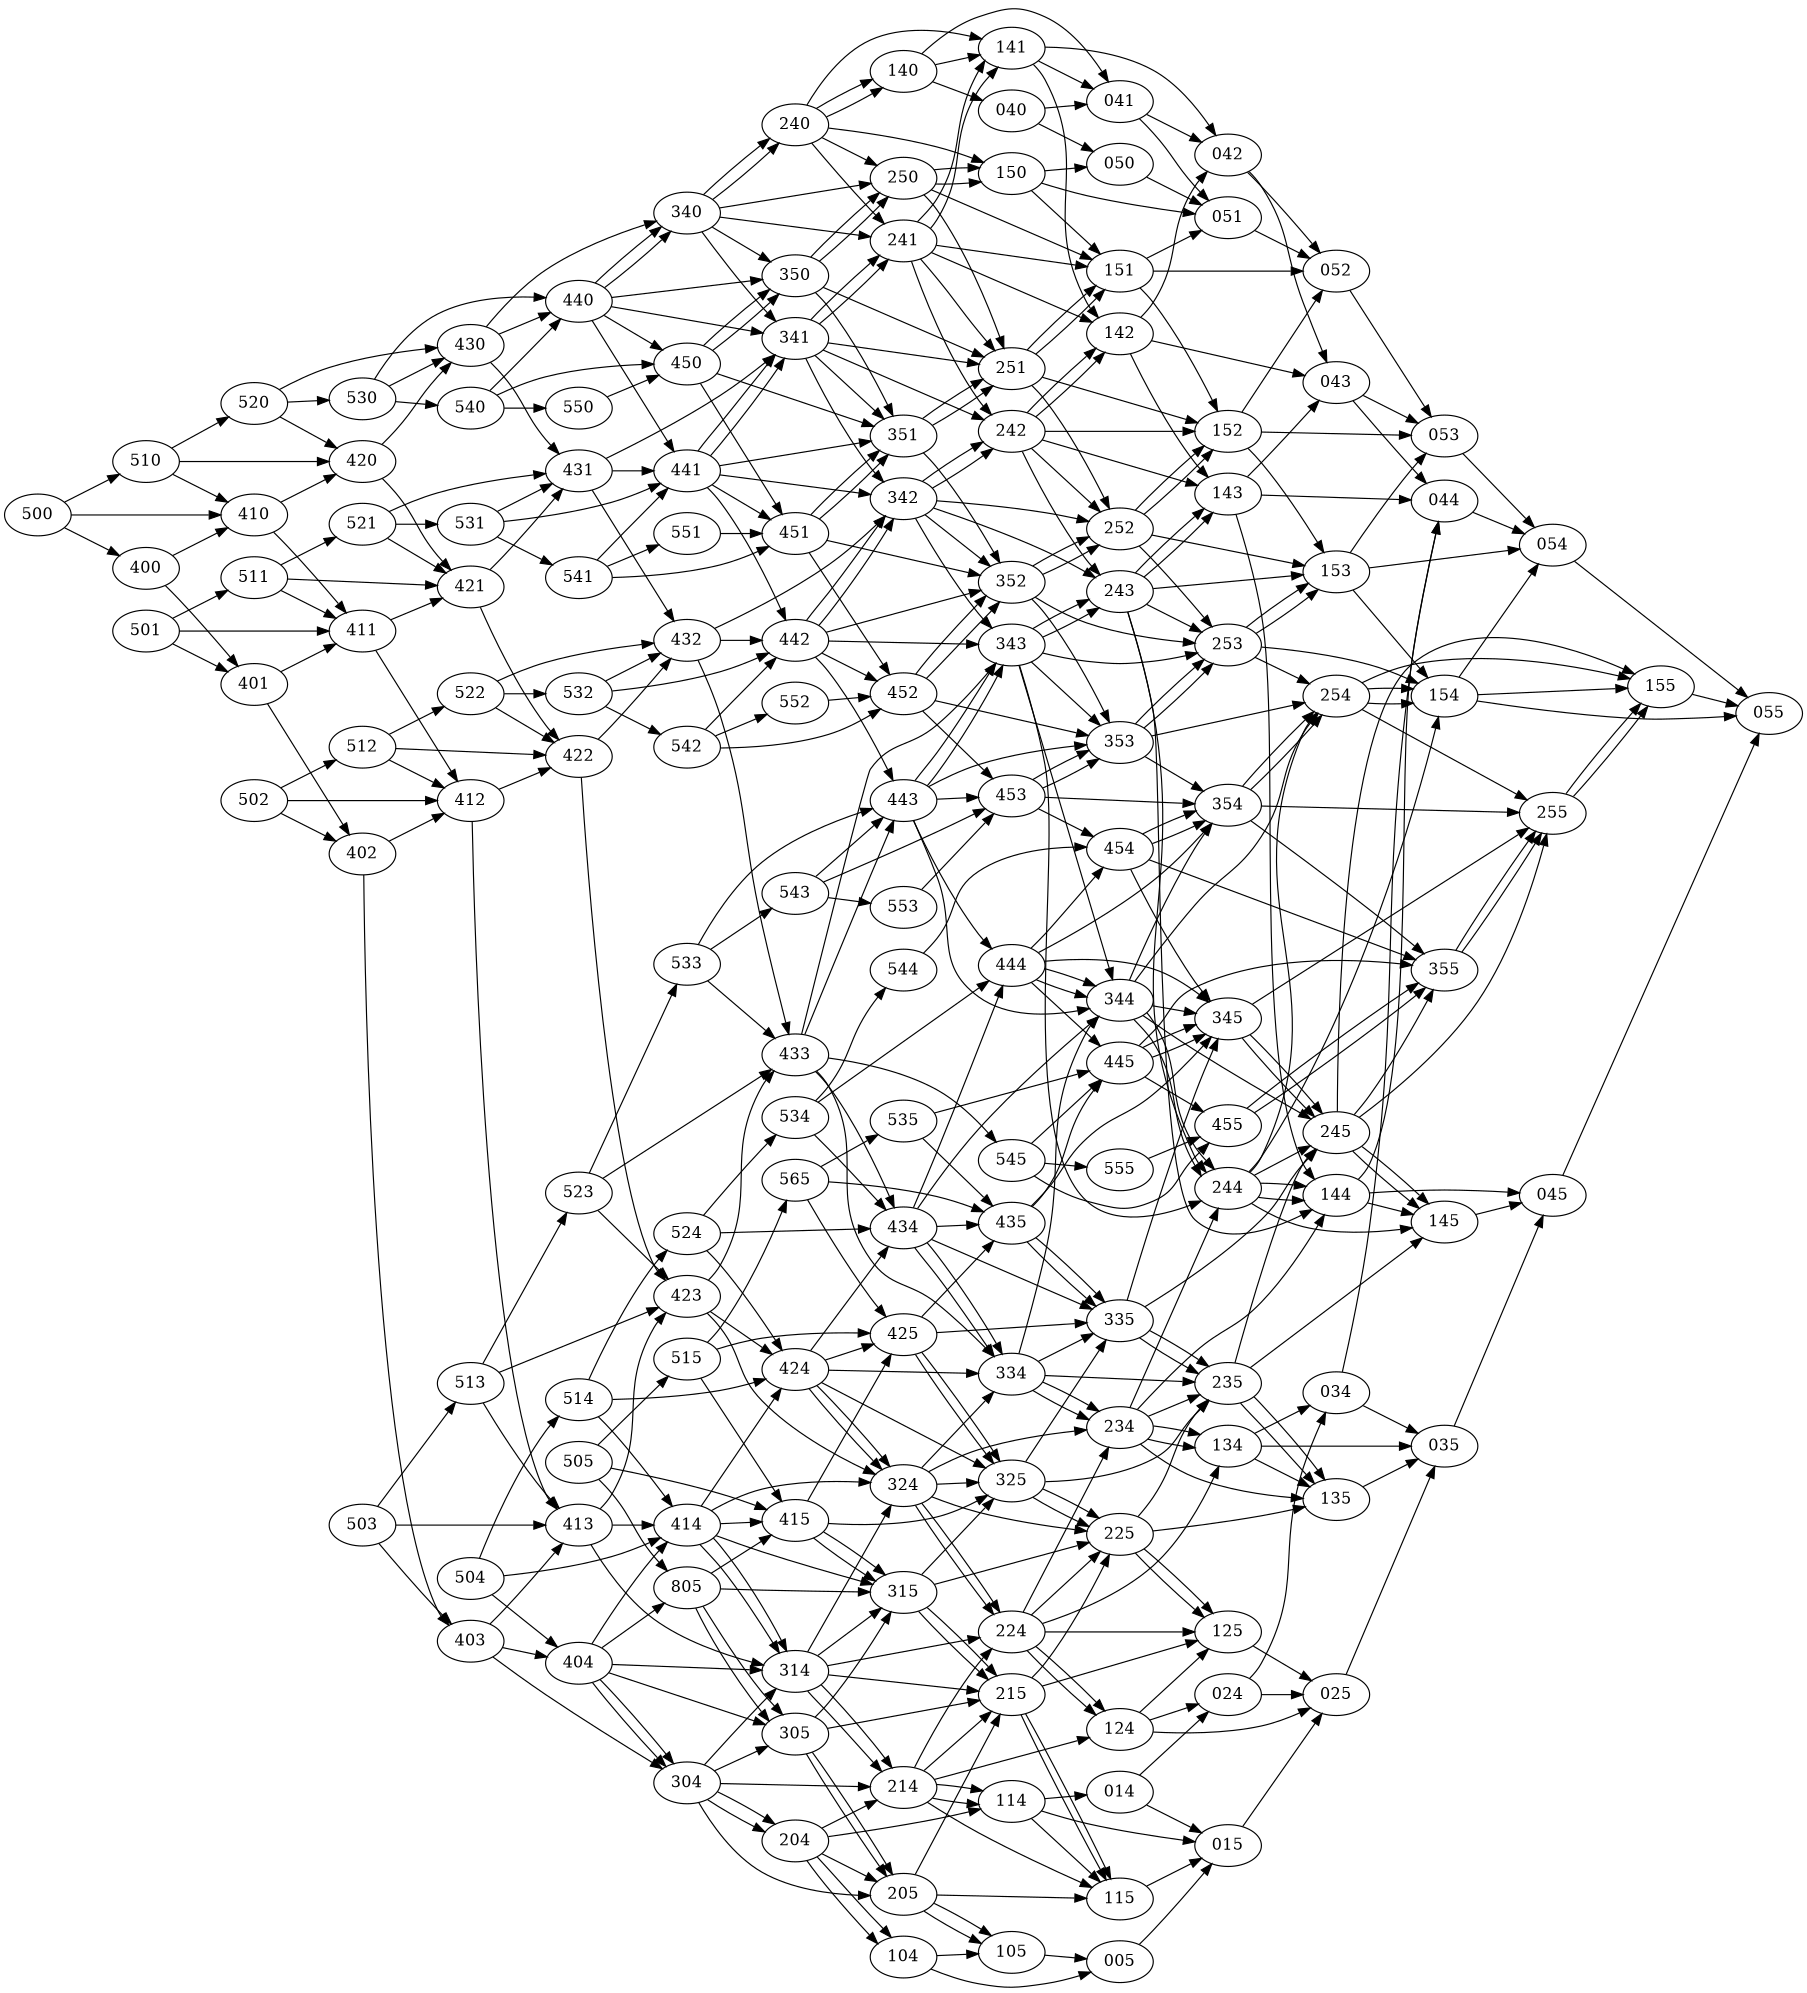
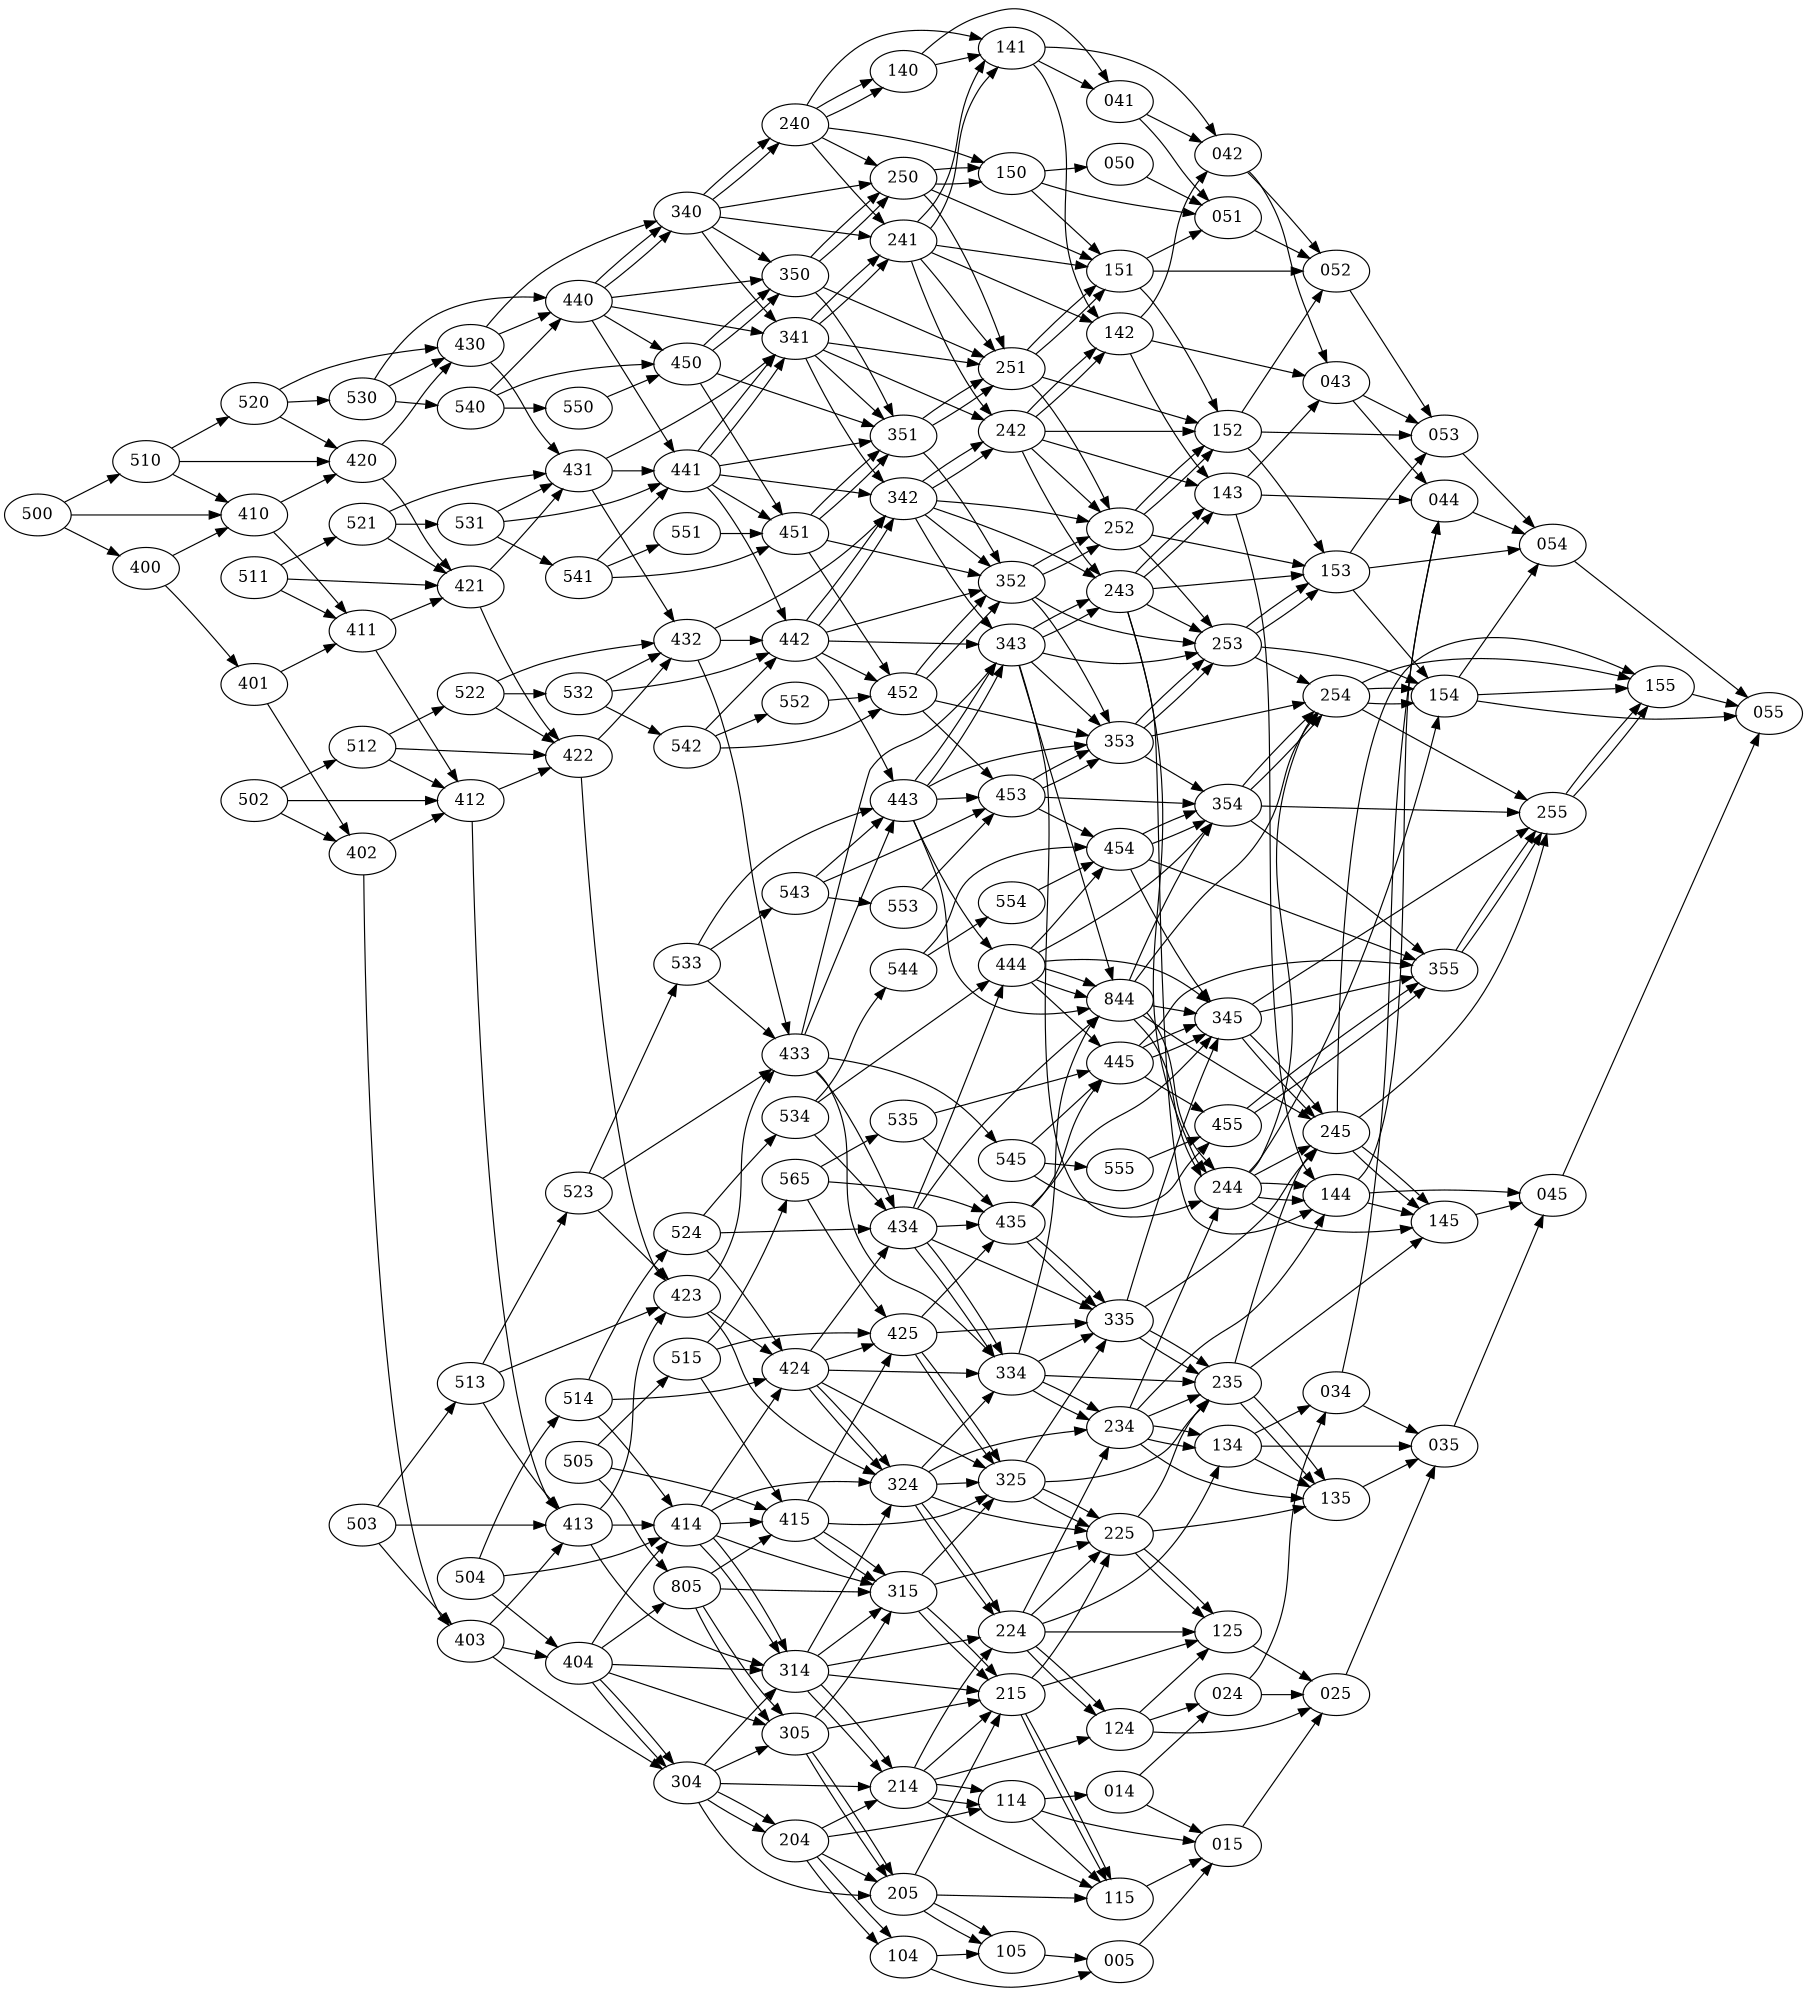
(1012, 111) -> none
(146, 631) -> none
none -> (1012, 903)
(1120, 1000) -> (1120, 1000)
(1402, 1045) -> (1330, 996)
